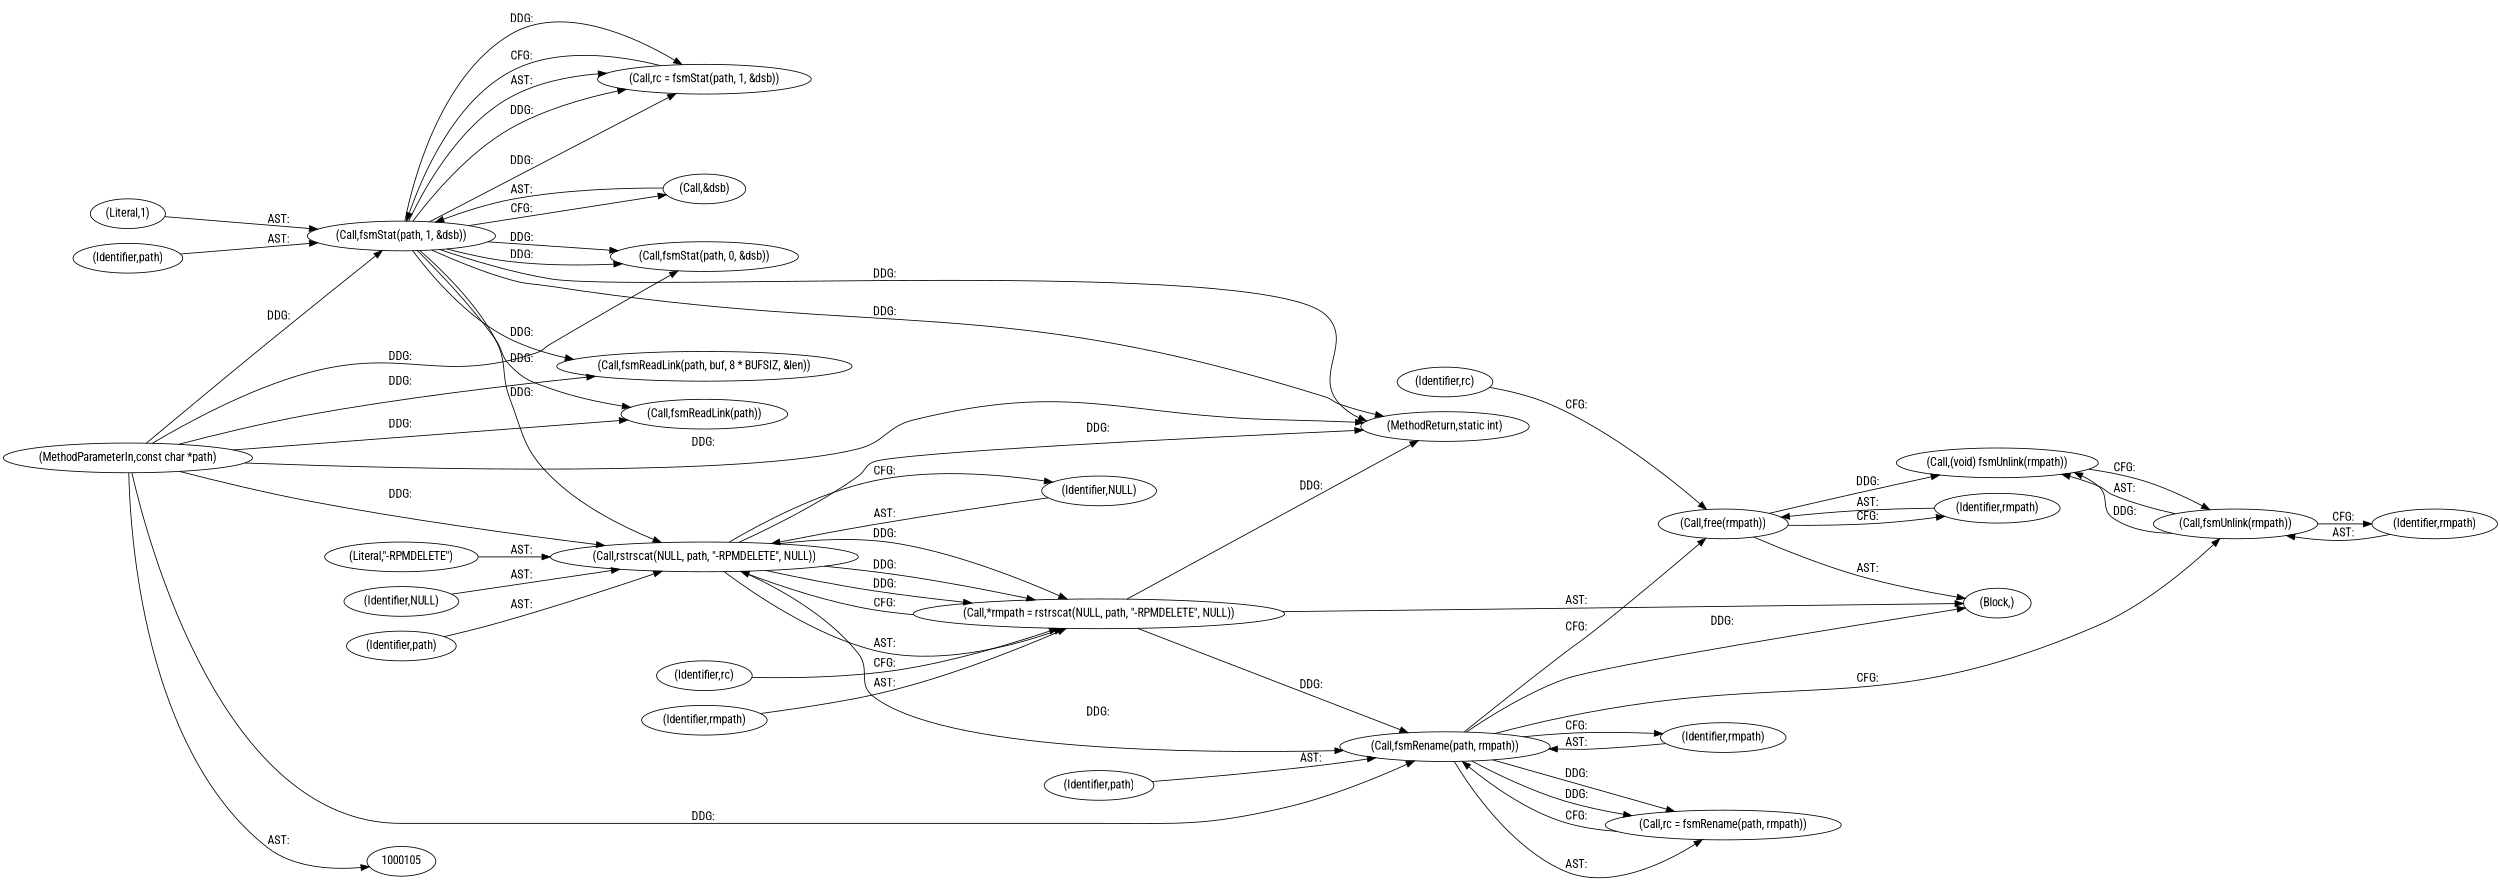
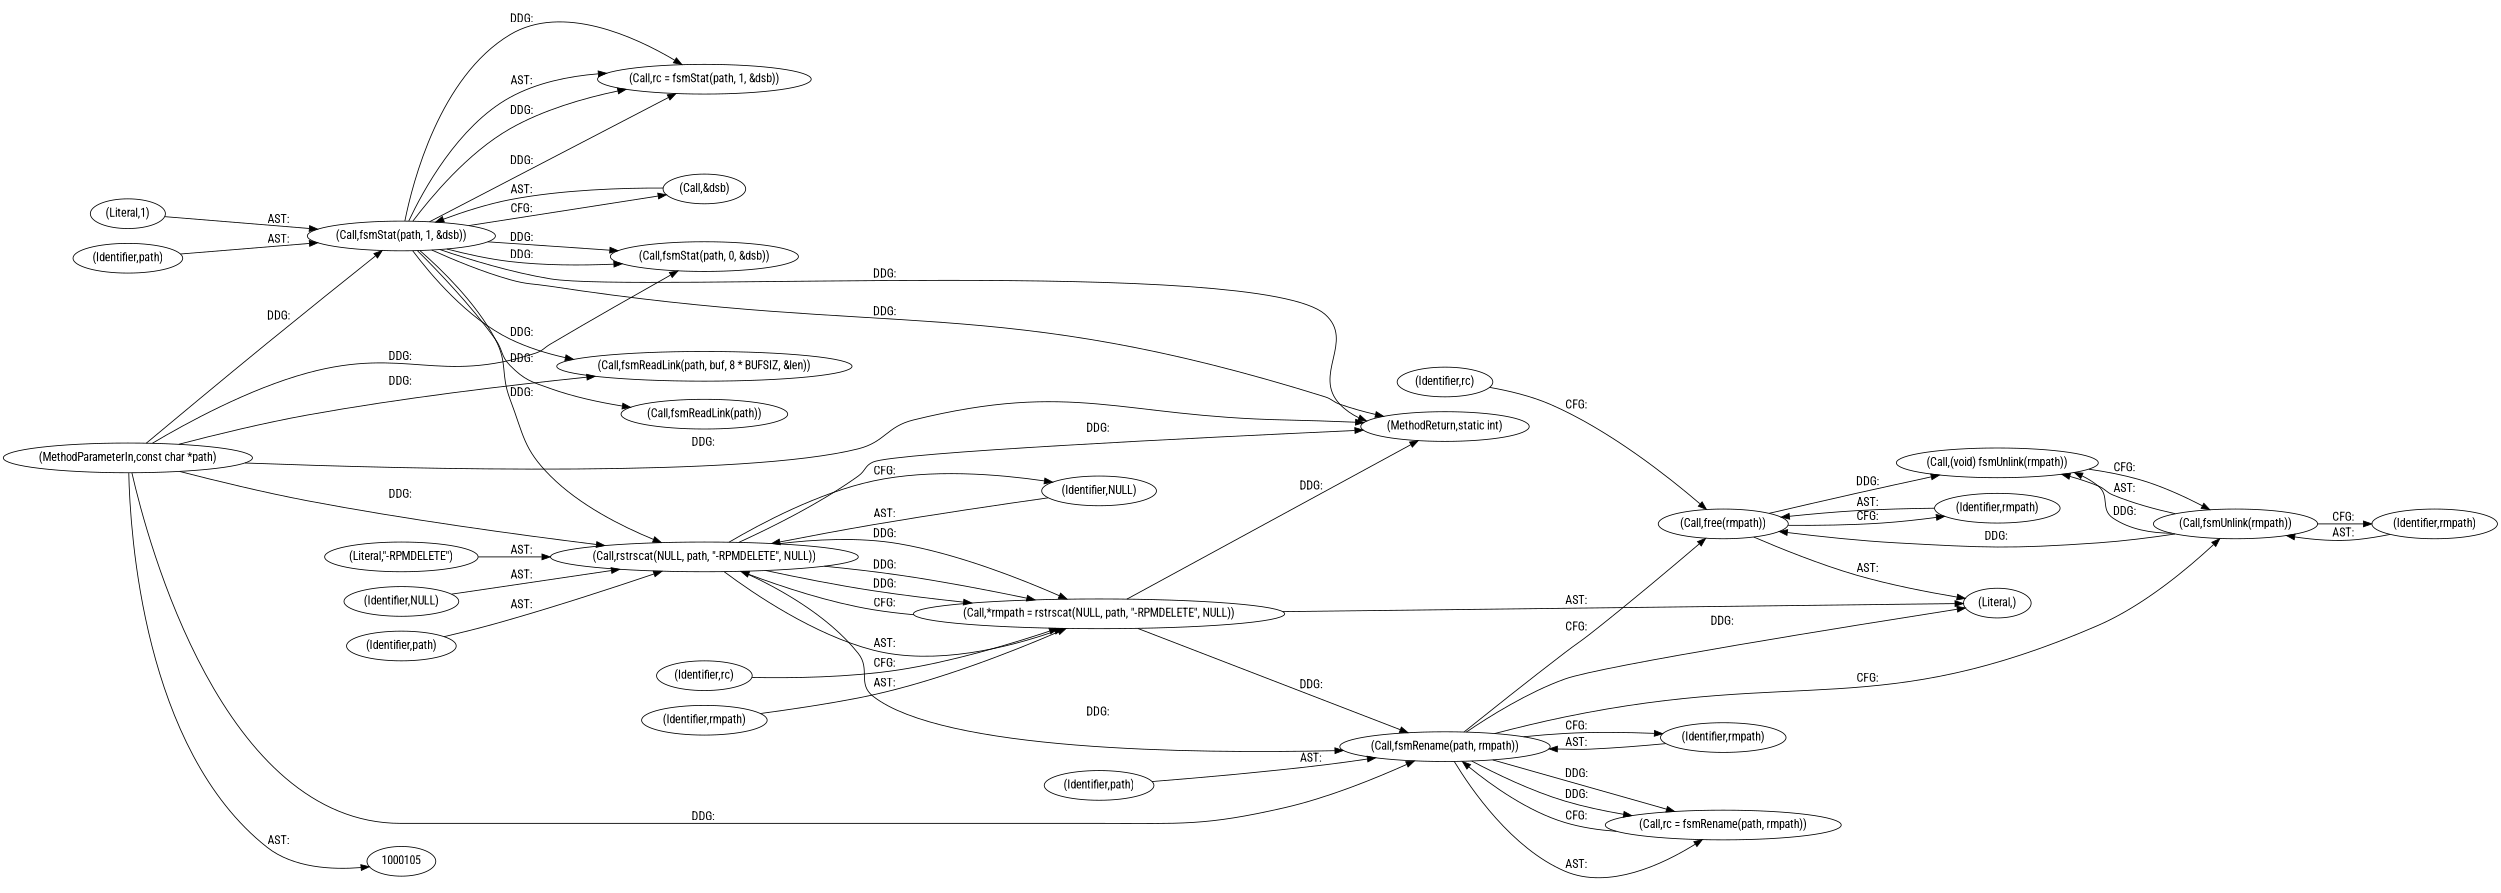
(500, 78) -> none
(426, 435) -> none
none -> (1981, 547)
(1997, 603) -> (1997, 603)
